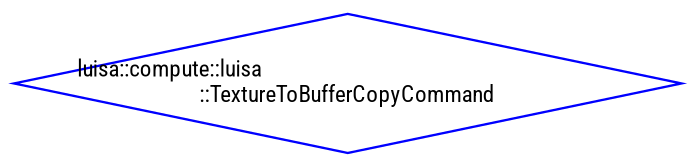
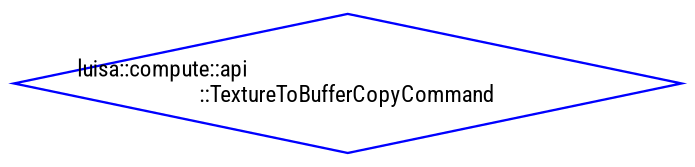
(348, 83) -> (348, 83)
